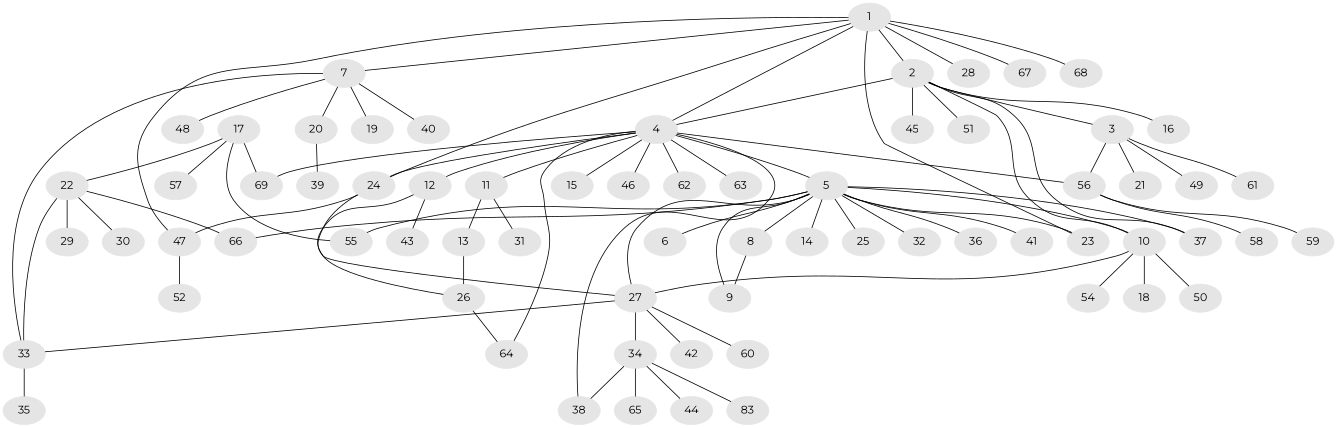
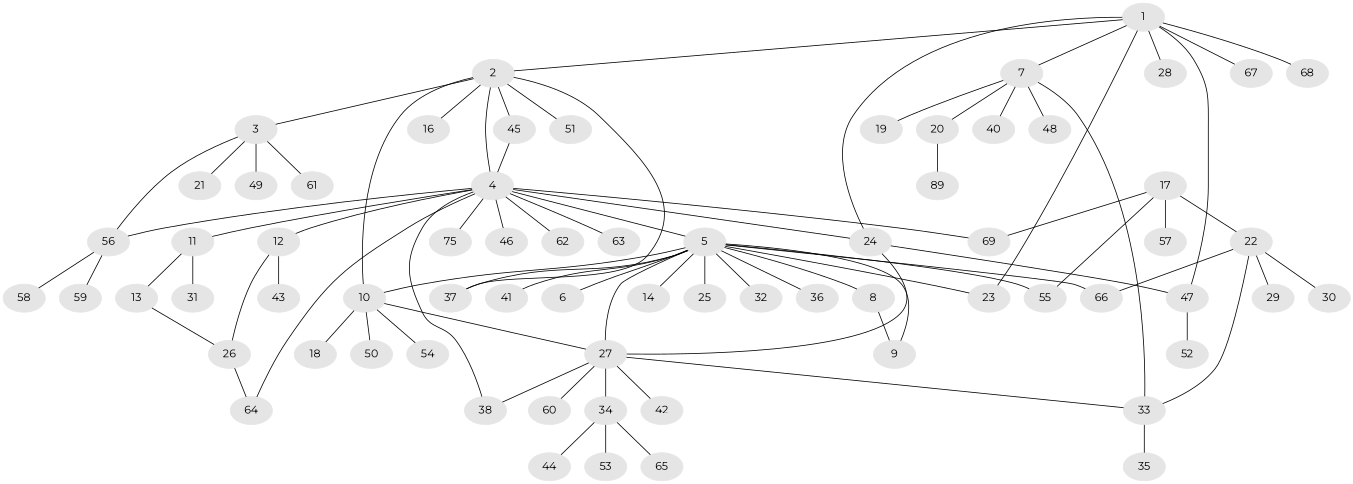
(763, 73) -> (503, 158)
(318, 186) -> (937, 186)
(572, 186) -> (450, 242)
(607, 382) -> (546, 382)
(748, 411) -> (606, 467)
